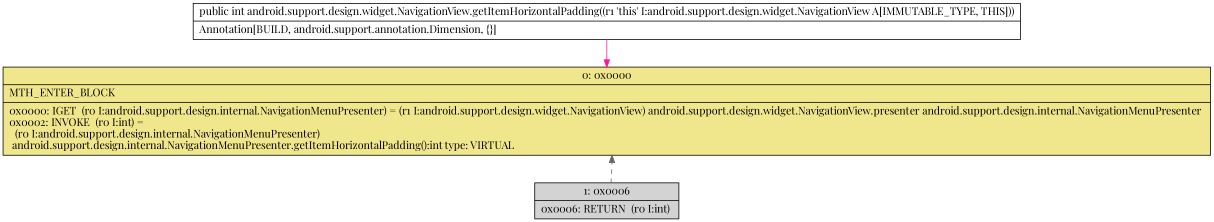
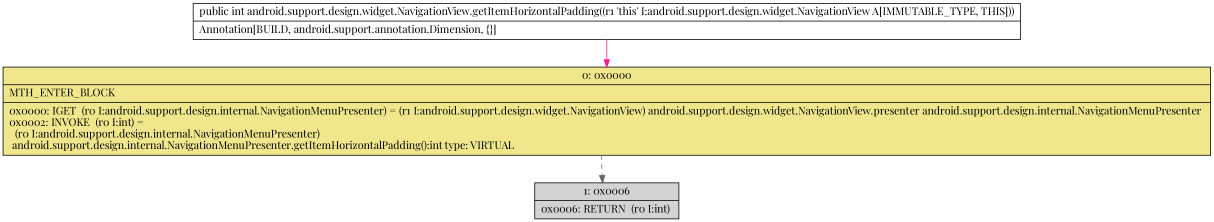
(612, 173) -> (602, 165)
